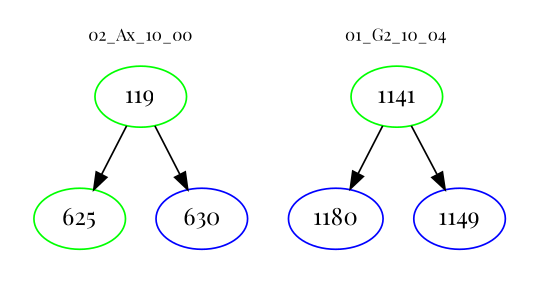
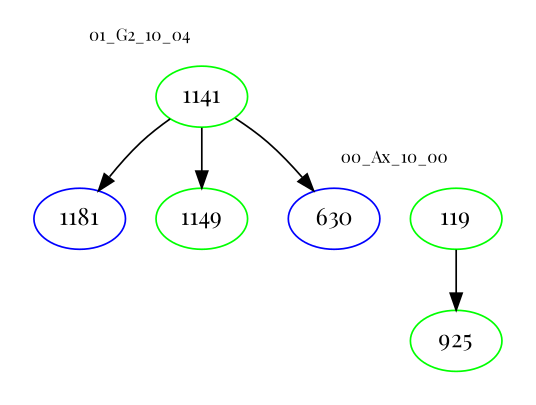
(141, 36) -> (395, 159)
(167, 150) -> (286, 159)
(80, 219) -> (456, 341)
(336, 219) -> (80, 219)
(460, 219) -> (202, 219)
